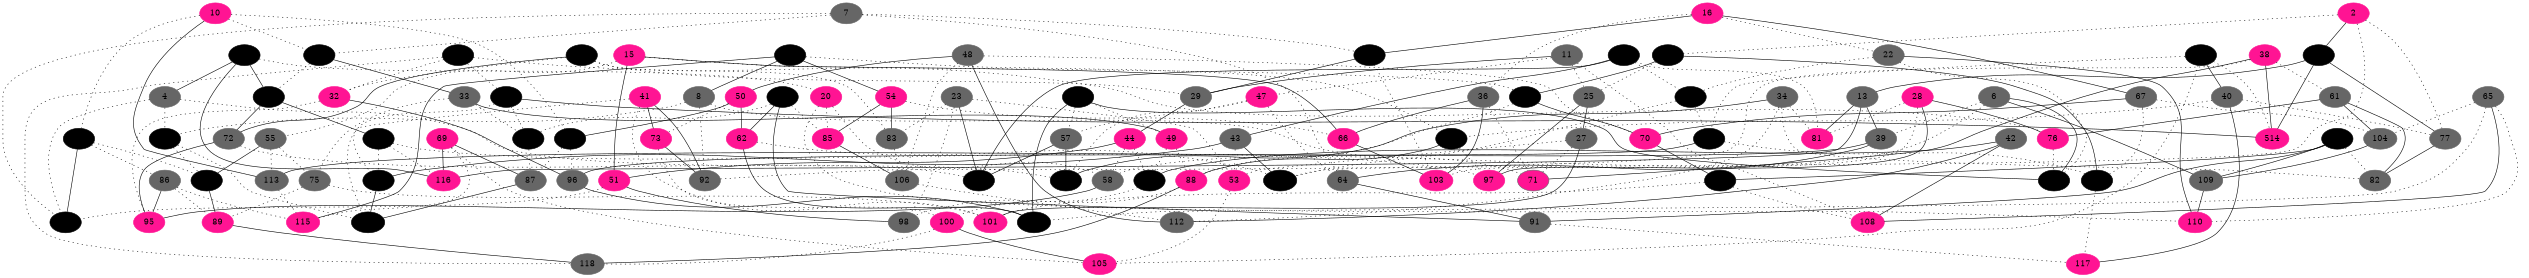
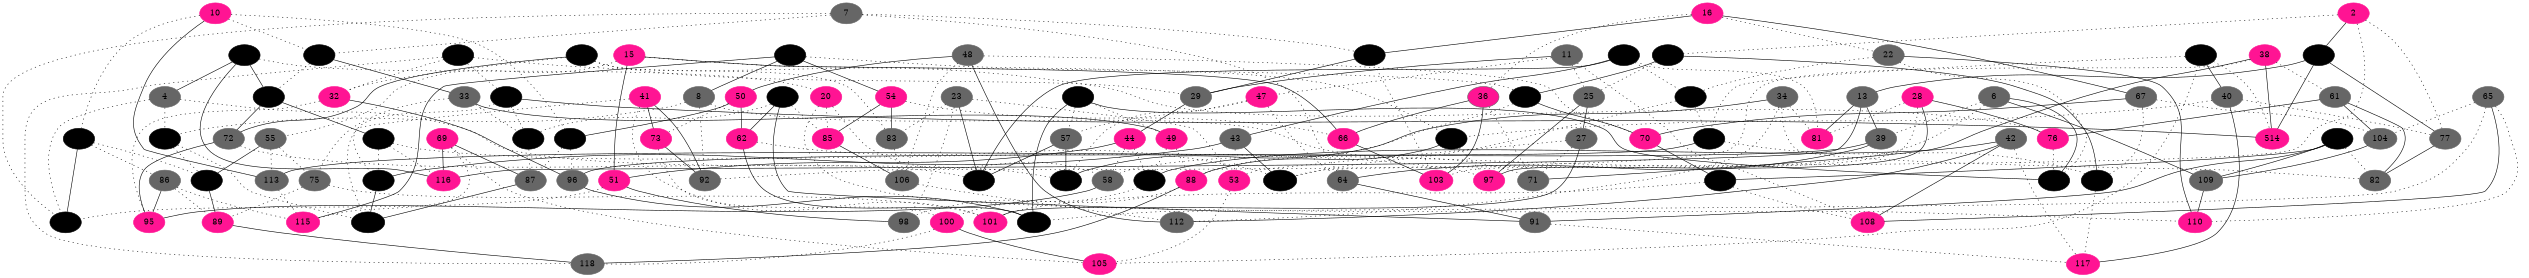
(1483, 97) -> (1483, 97)
(1533, 181) -> (1533, 181)
none -> (2044, 210)
